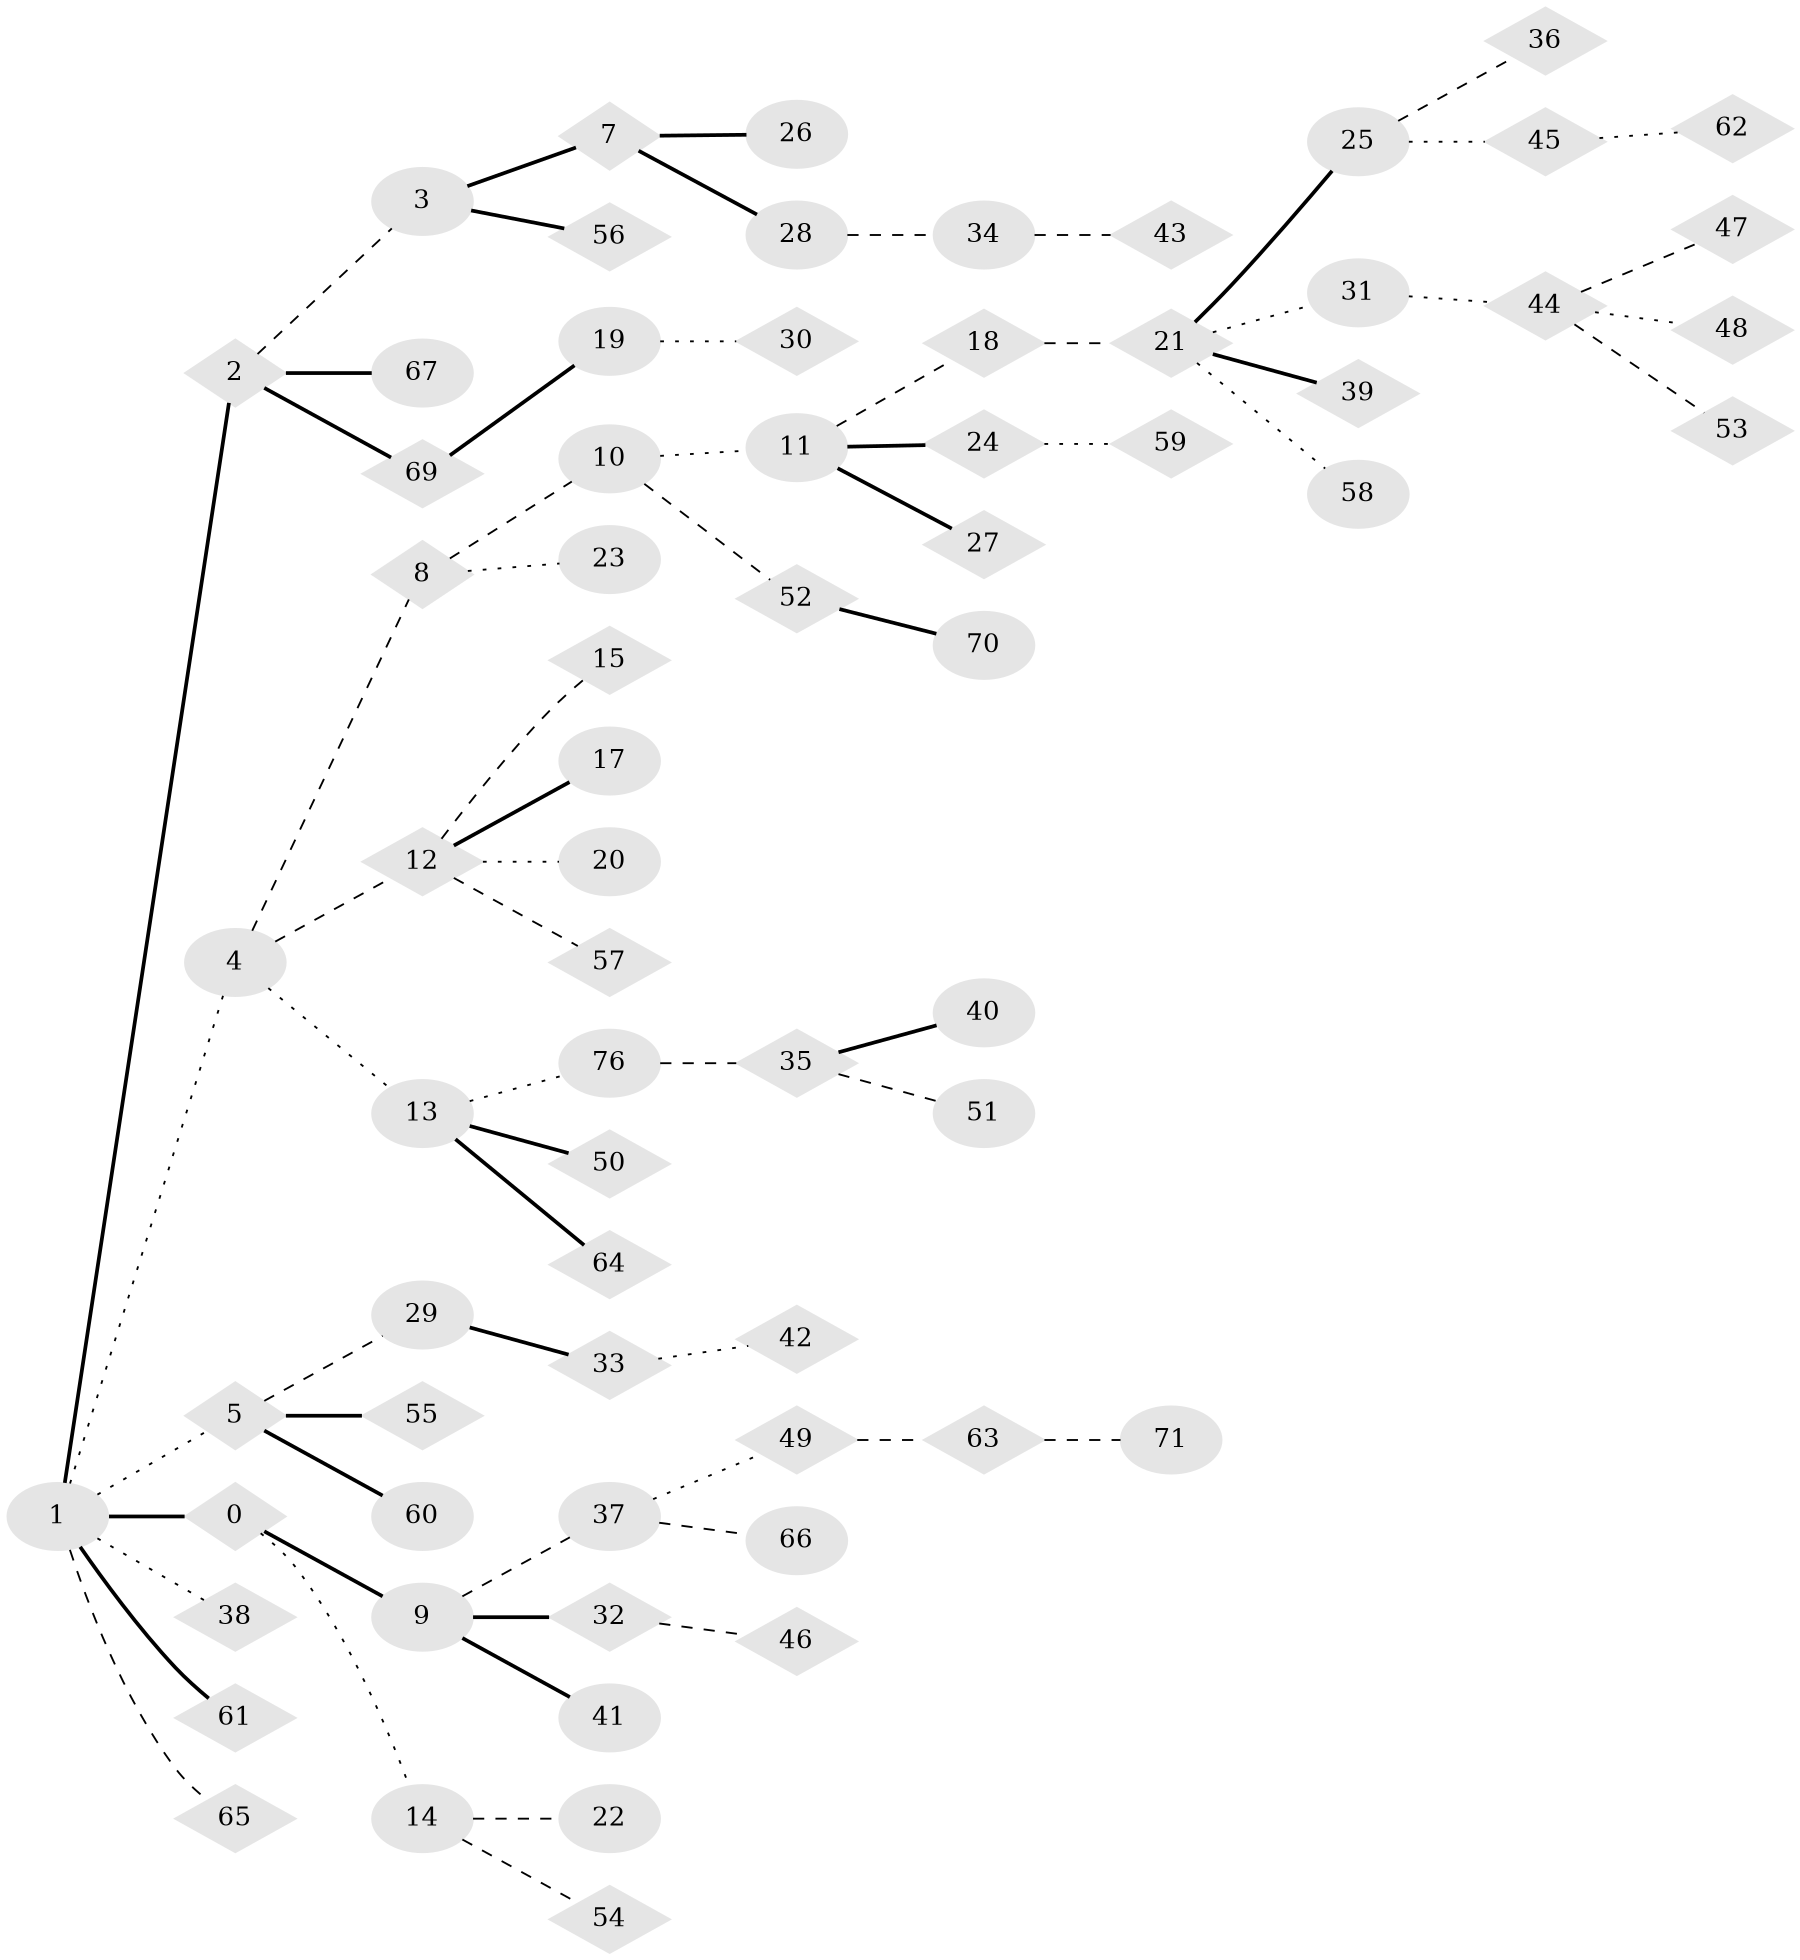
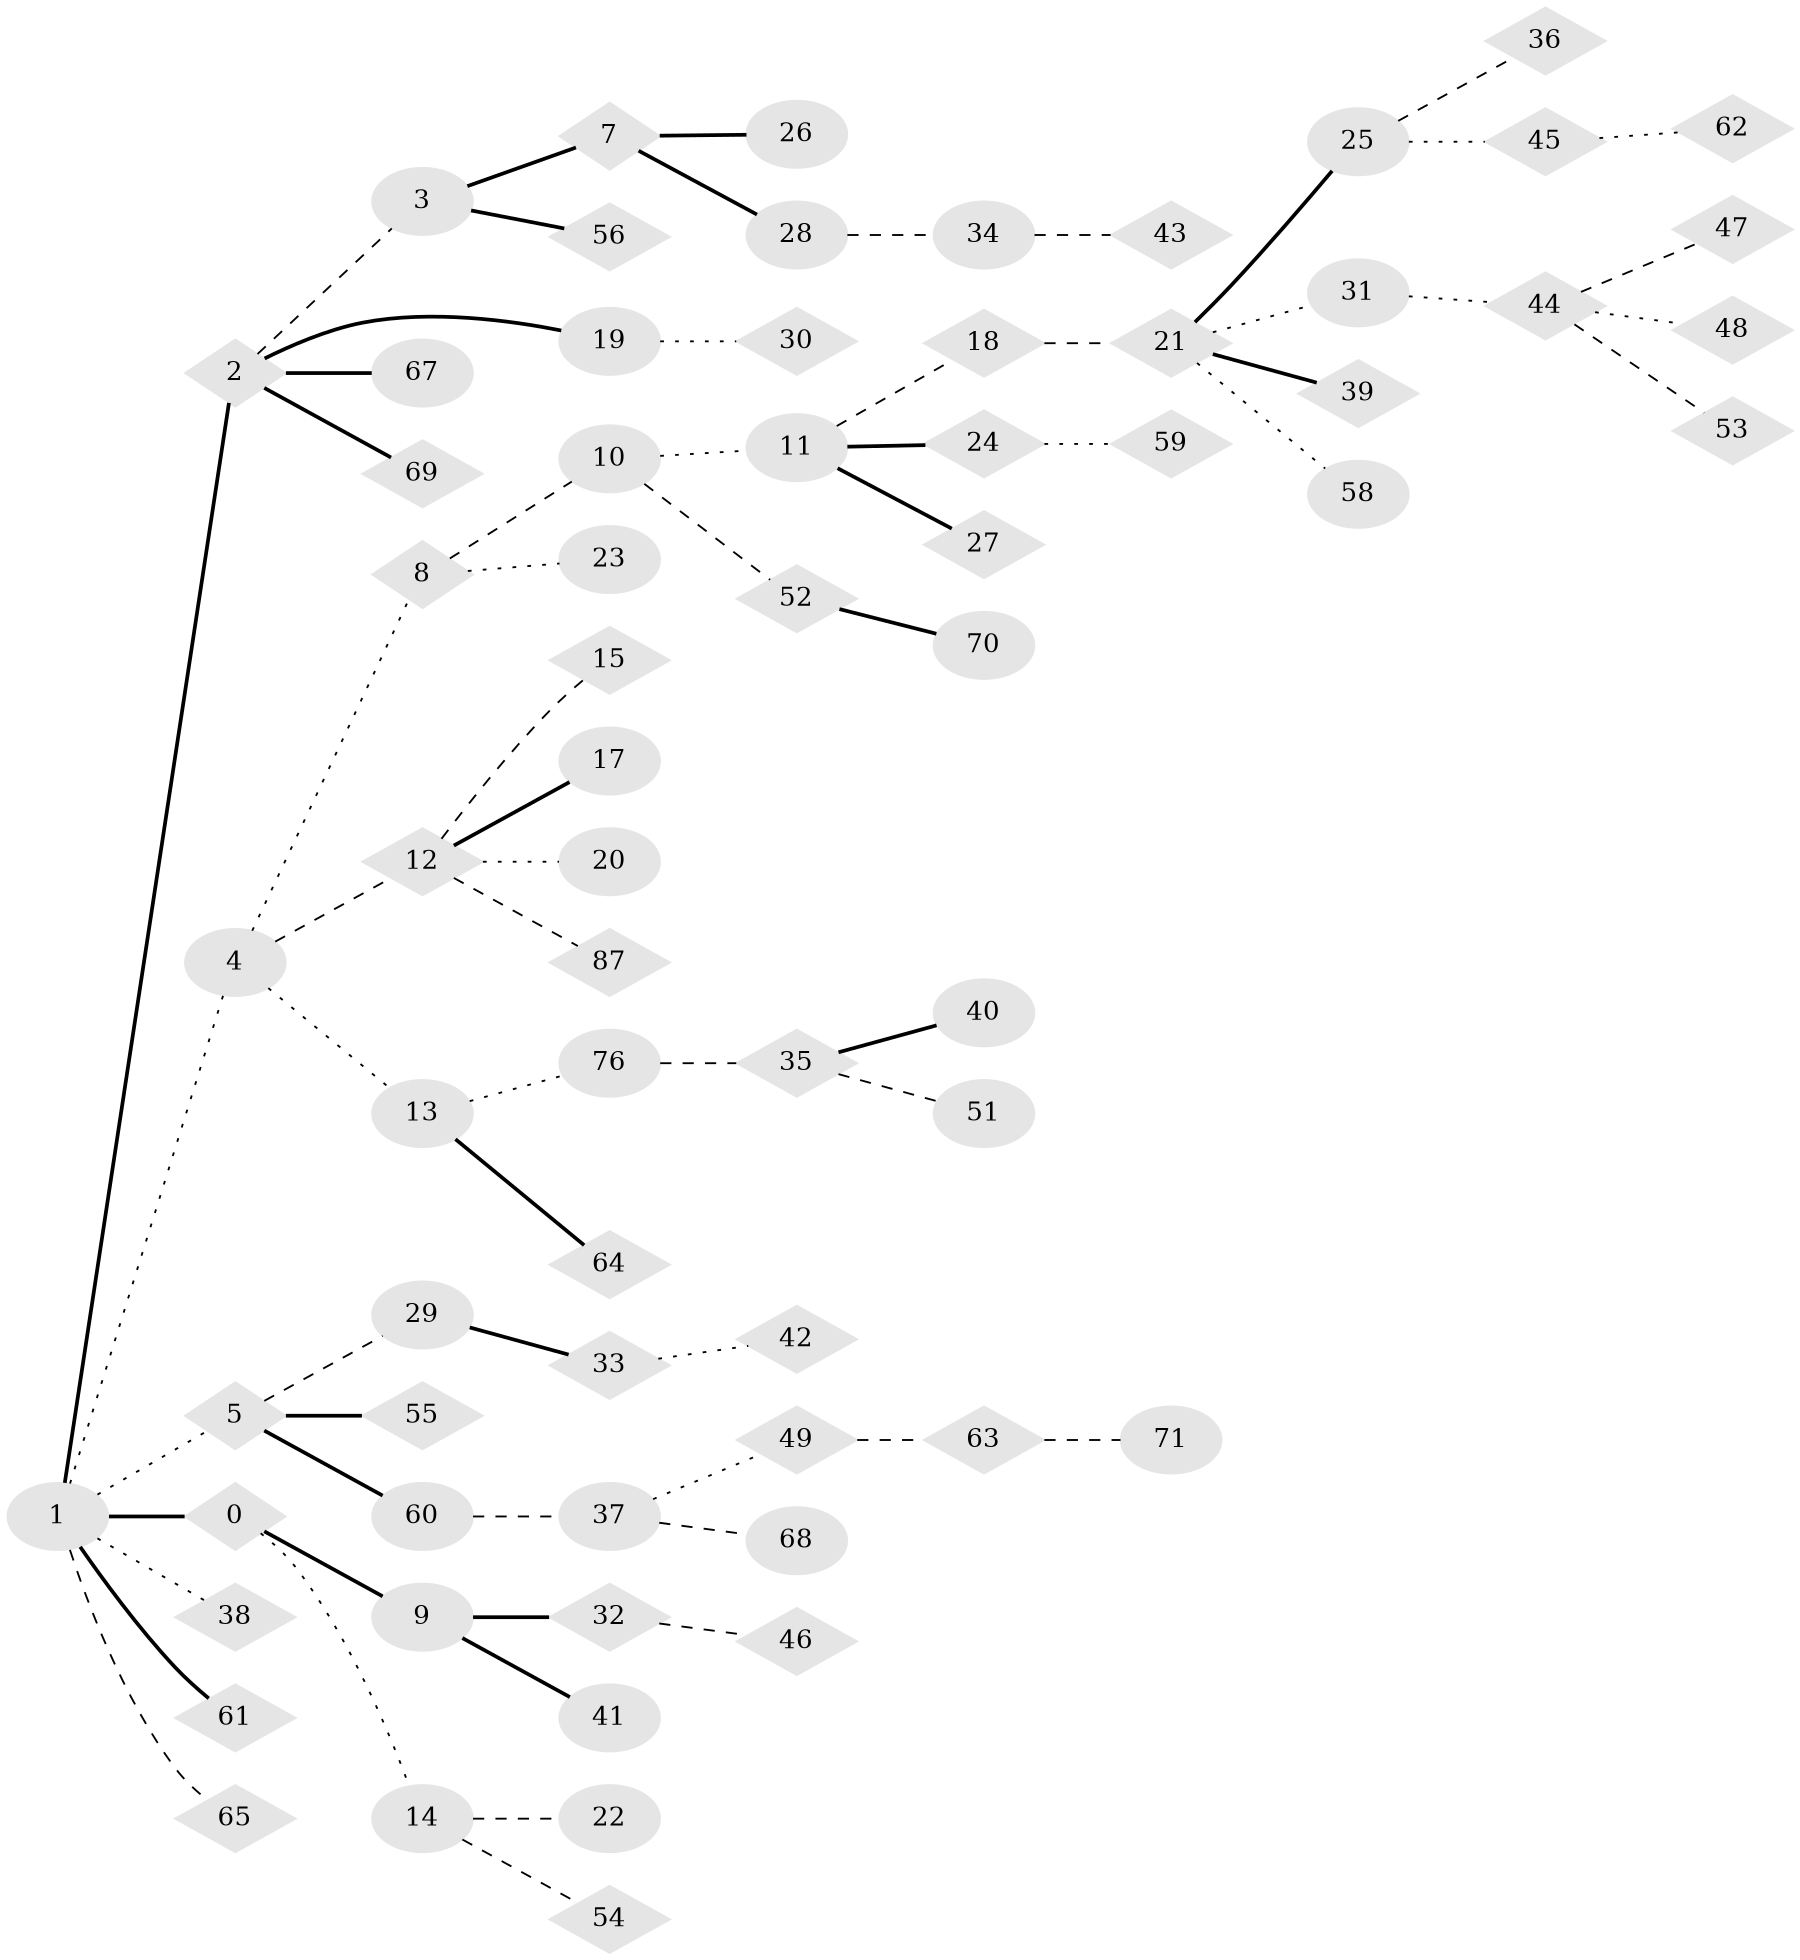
(512, 410) -> (410, 317)
(331, 765) -> (331, 765)
(610, 962) -> (610, 962)
(610, 1164) -> none
(797, 1541) -> (797, 1541)
(516, 1567) -> (516, 1516)
